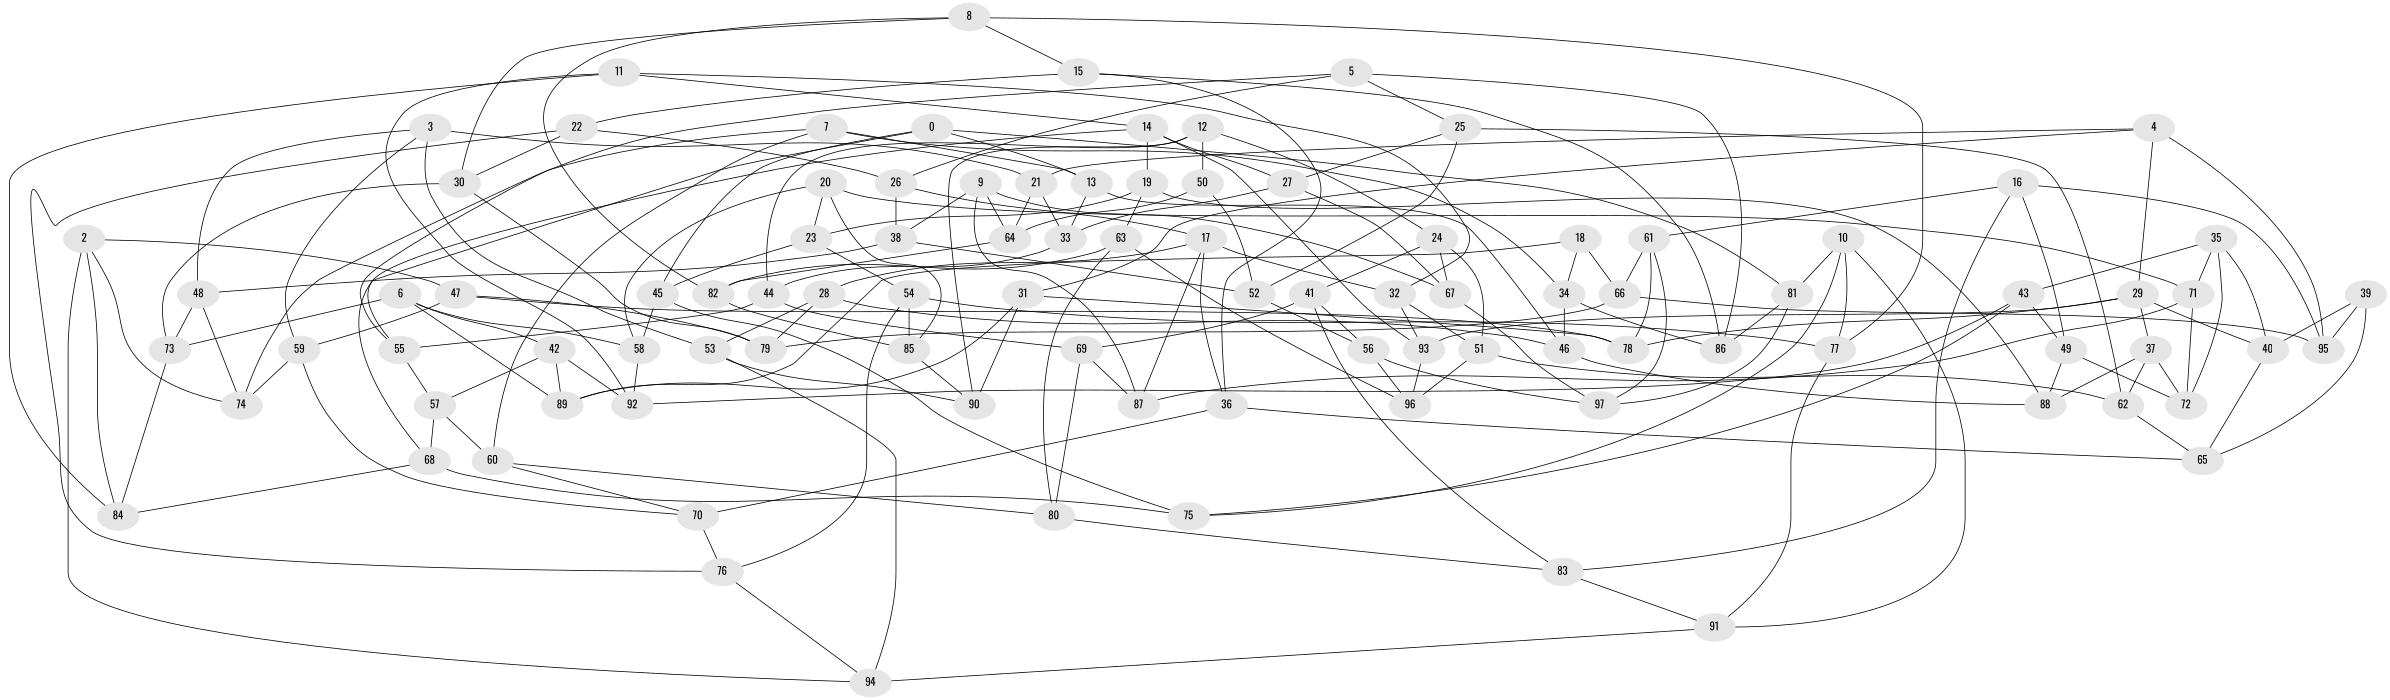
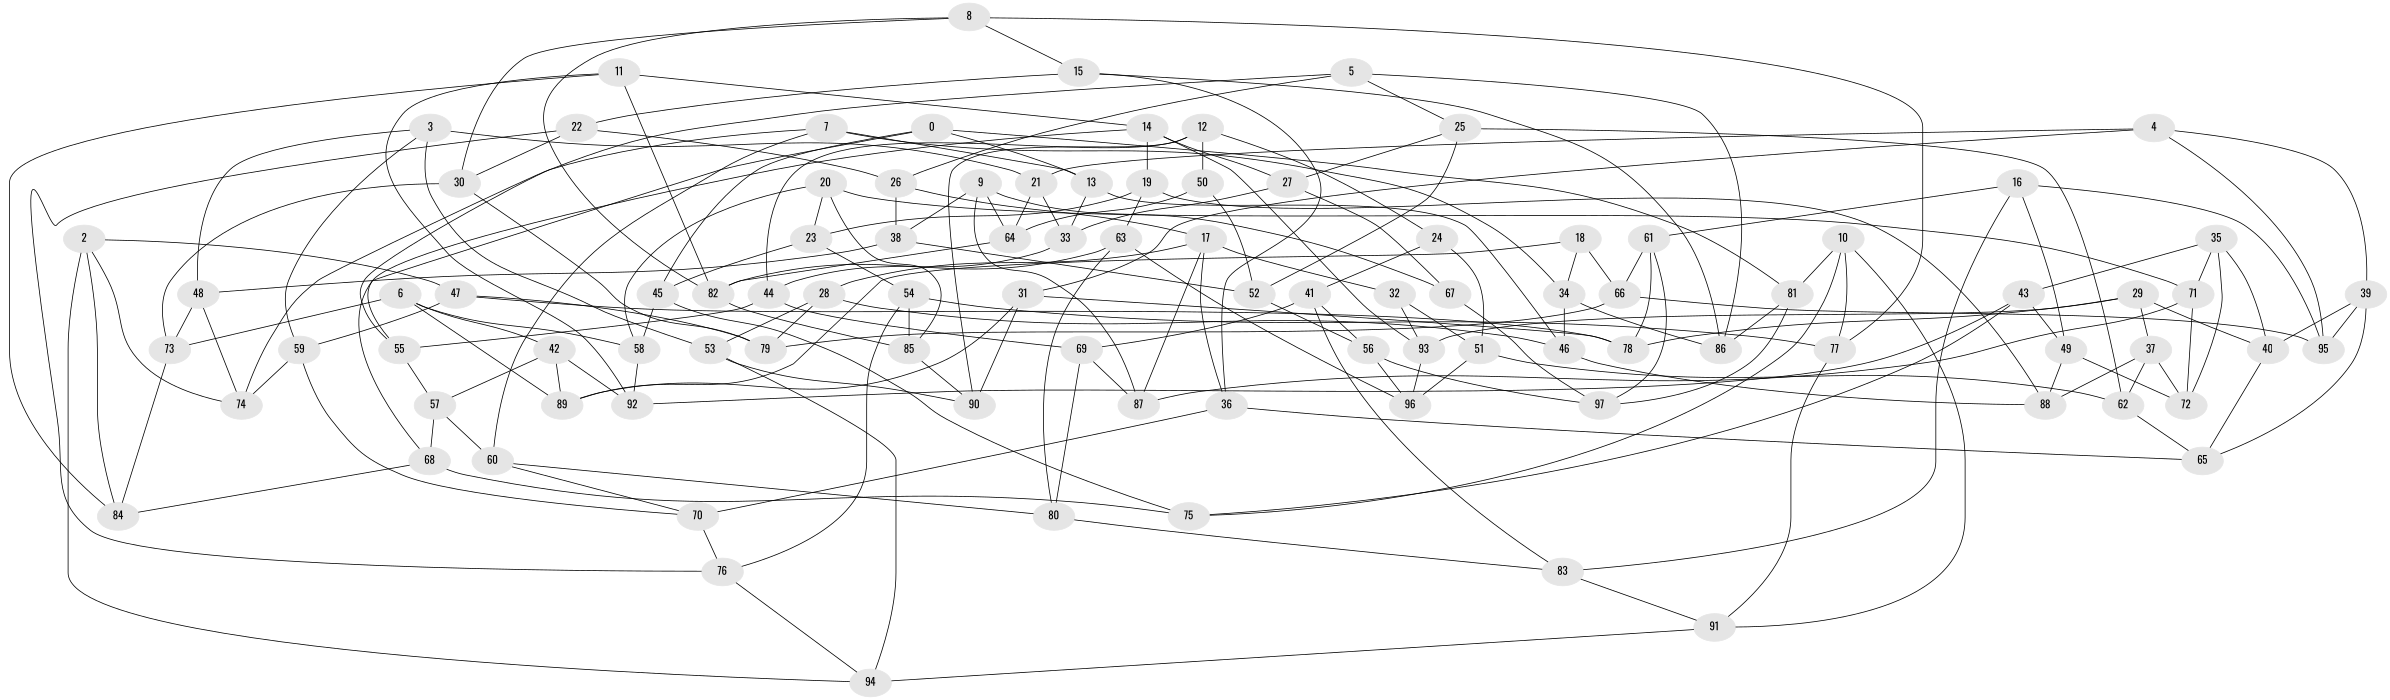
(1117, 97) -> (664, 179)
(2146, 211) -> (2314, 158)
(1443, 262) -> none
